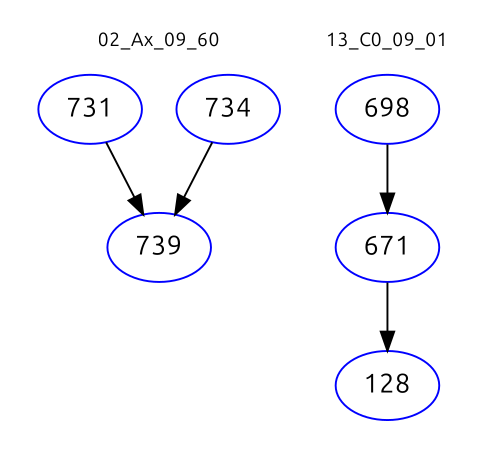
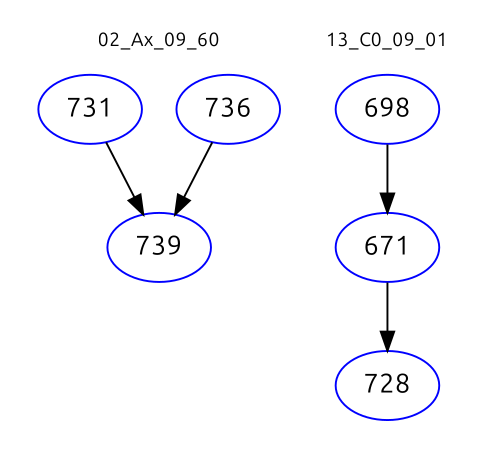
(228, 109) -> (228, 109)
(387, 386) -> (387, 386)
